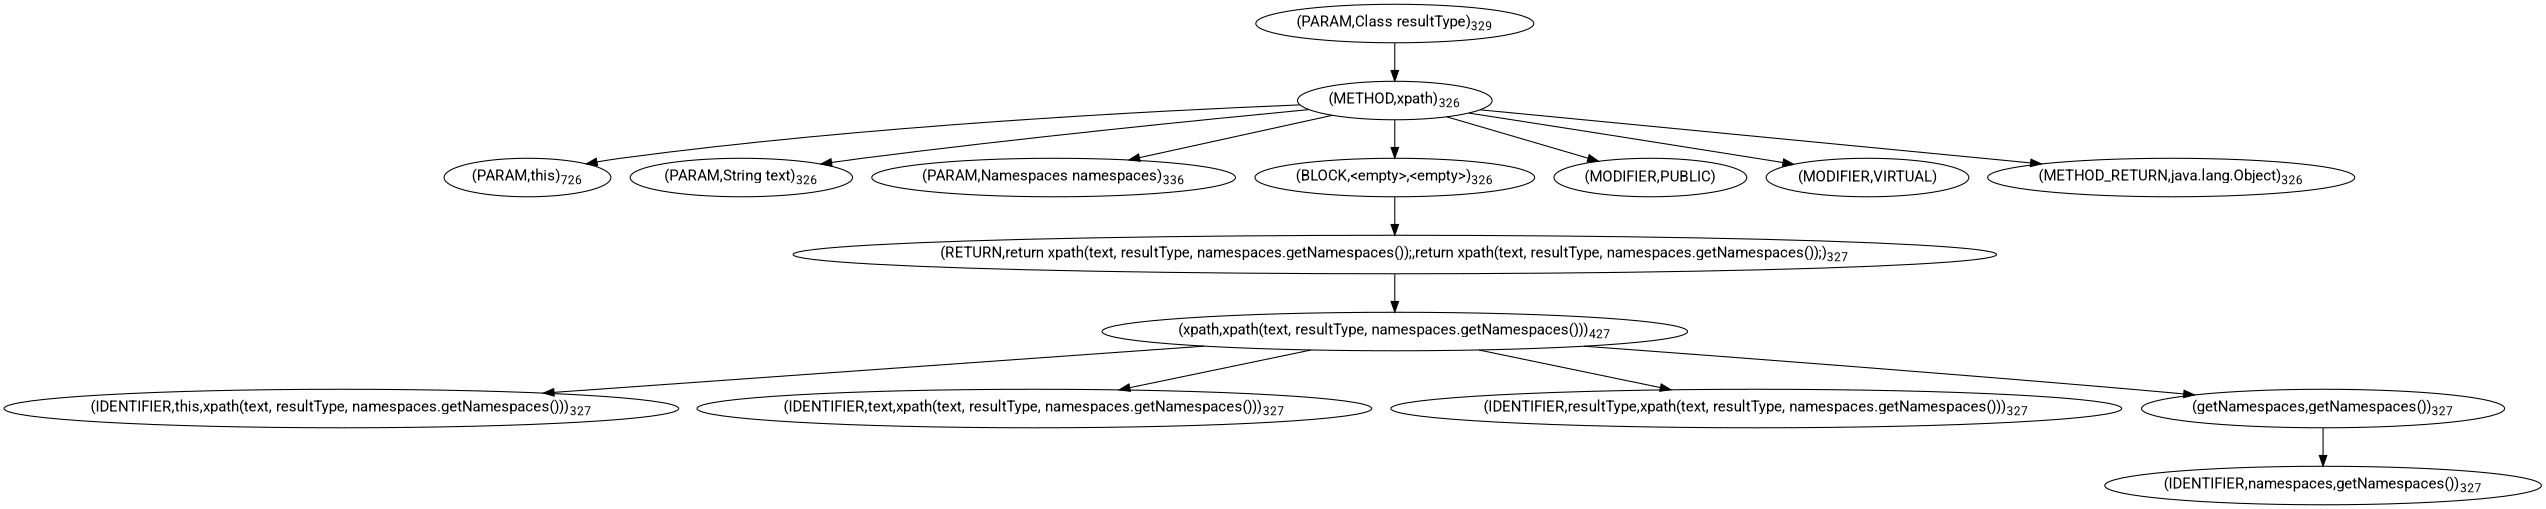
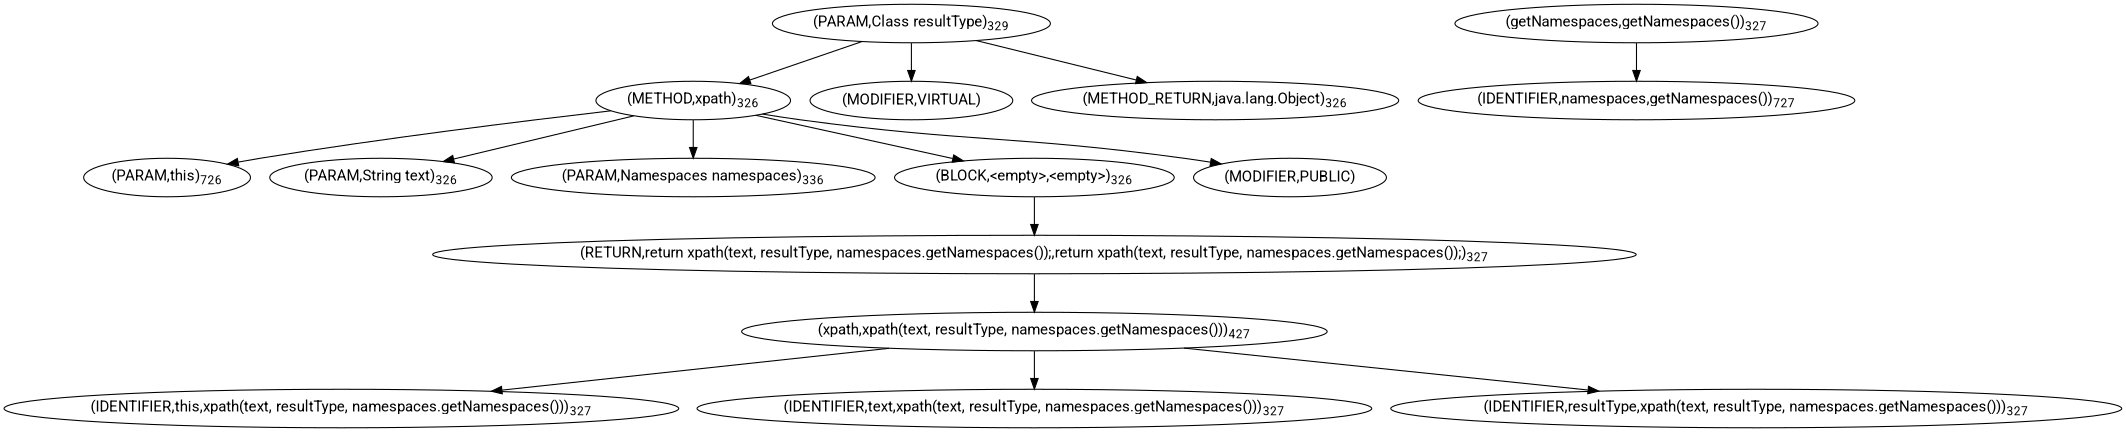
(1755, 136) -> (1056, 60)
(1626, 138) -> (911, 57)
(1884, 369) -> none
(2471, 484) -> (1785, 99)
